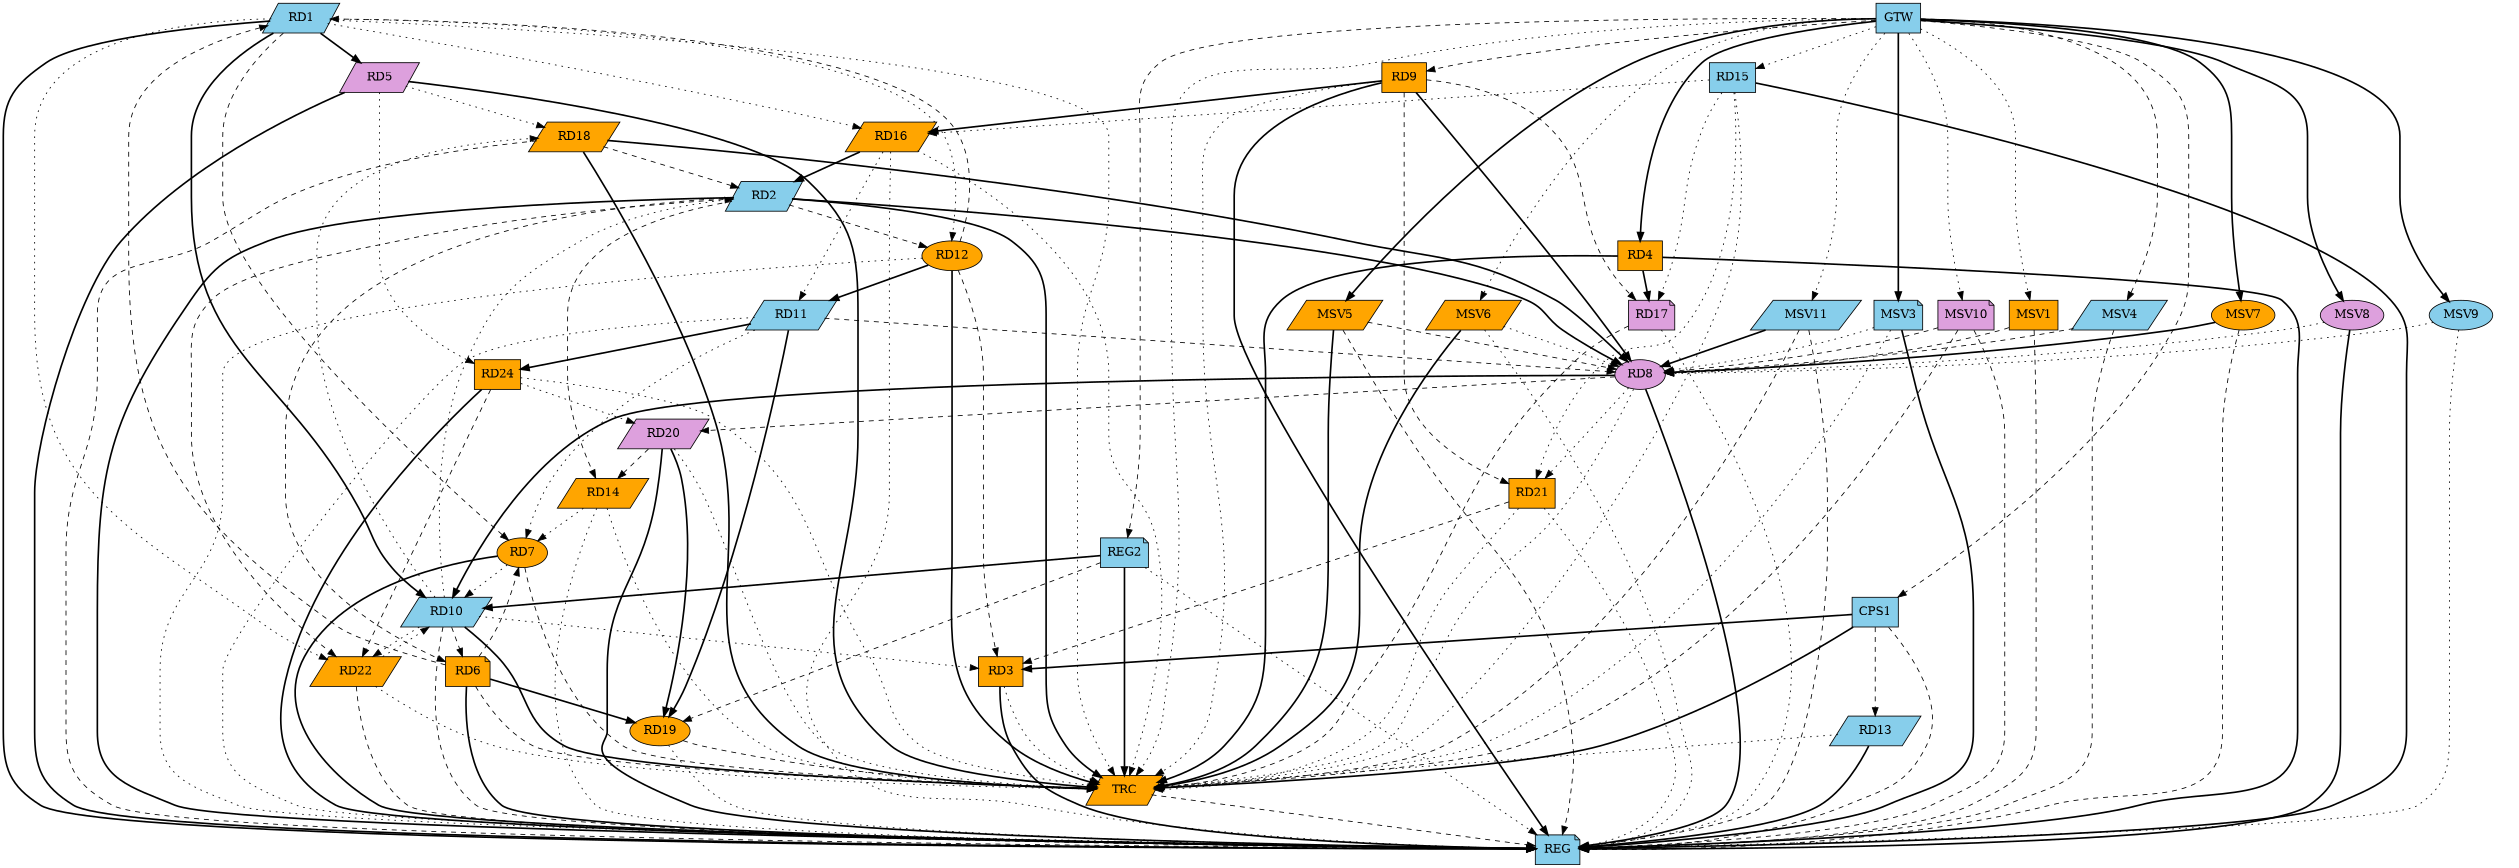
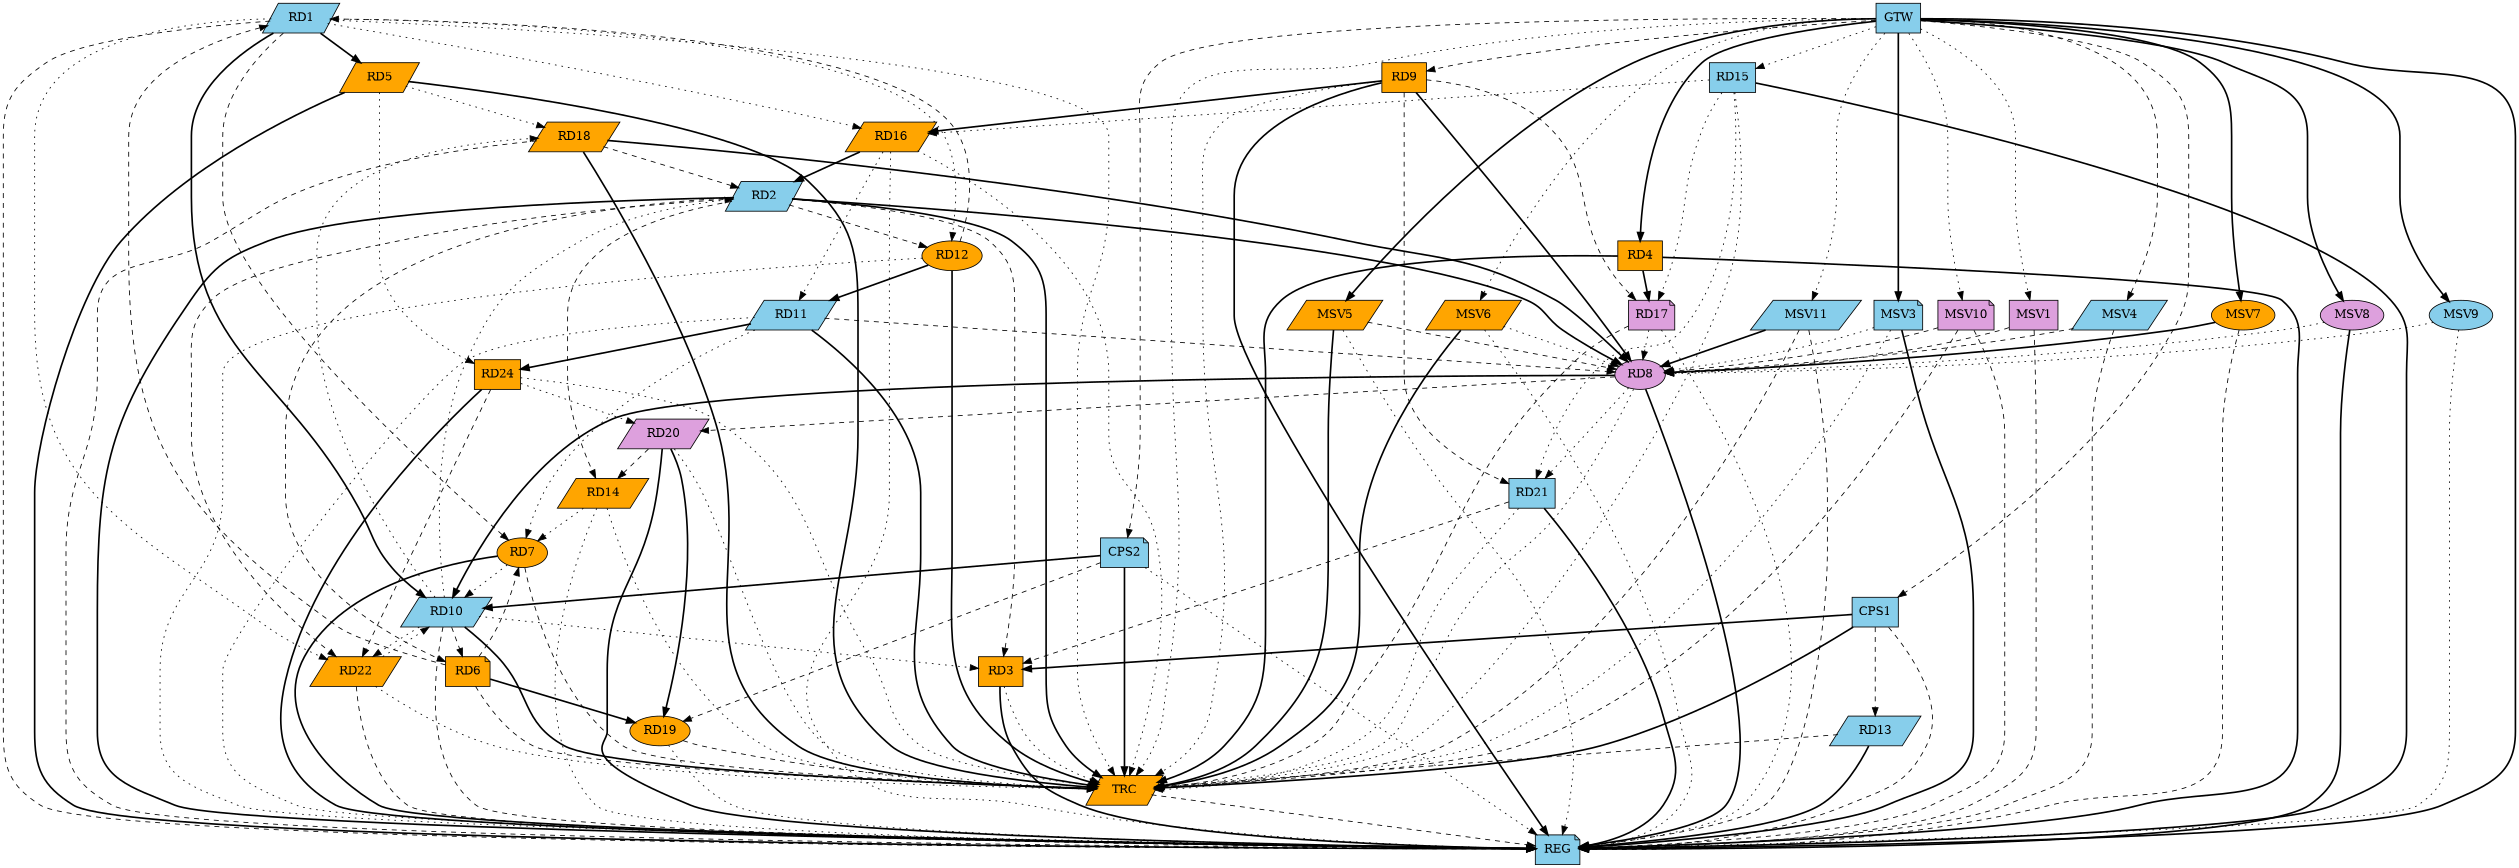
(380, 78) -> (380, 78)
(2034, 315) -> (2034, 315)
none -> (1647, 341)
(983, 458) -> (1015, 339)
(1532, 493) -> (1532, 493)
(742, 523) -> (919, 595)
(1495, 550) -> (1495, 550)
(1124, 553) -> (1124, 553)
(1654, 687) -> (1654, 687)
(1602, 753) -> (1602, 753)
(96, 815) -> (96, 815)
(949, 838) -> (2515, 601)
